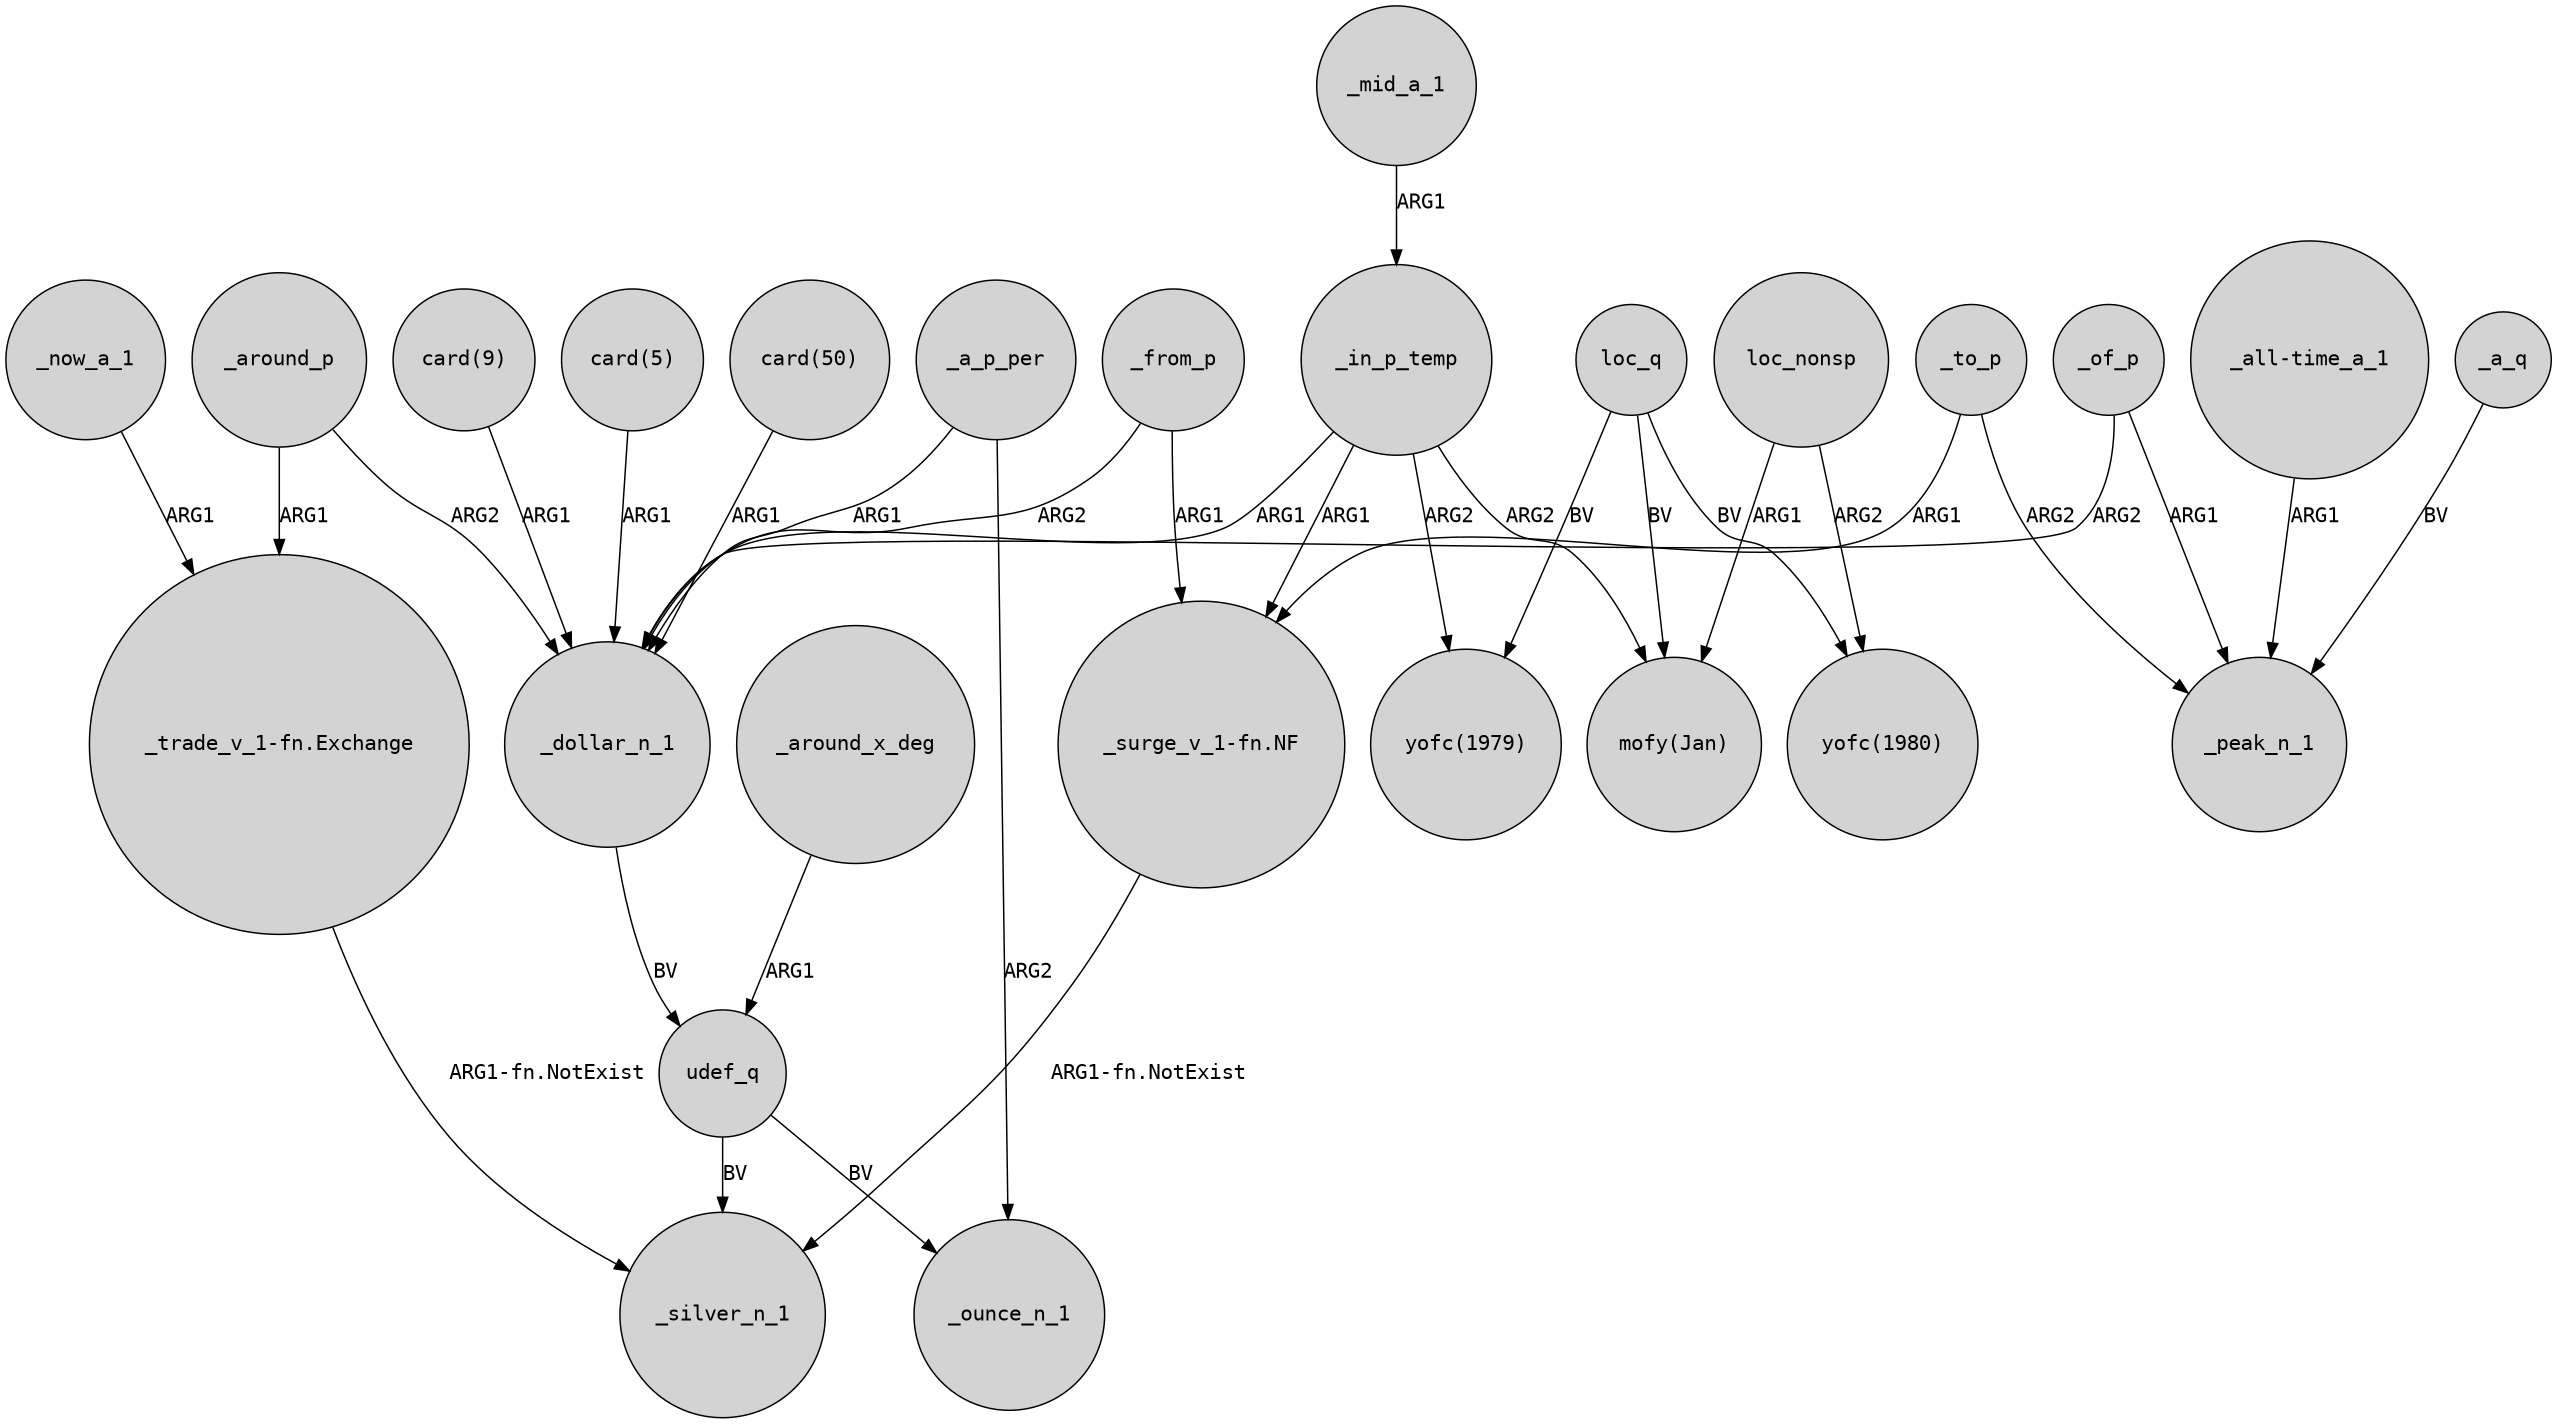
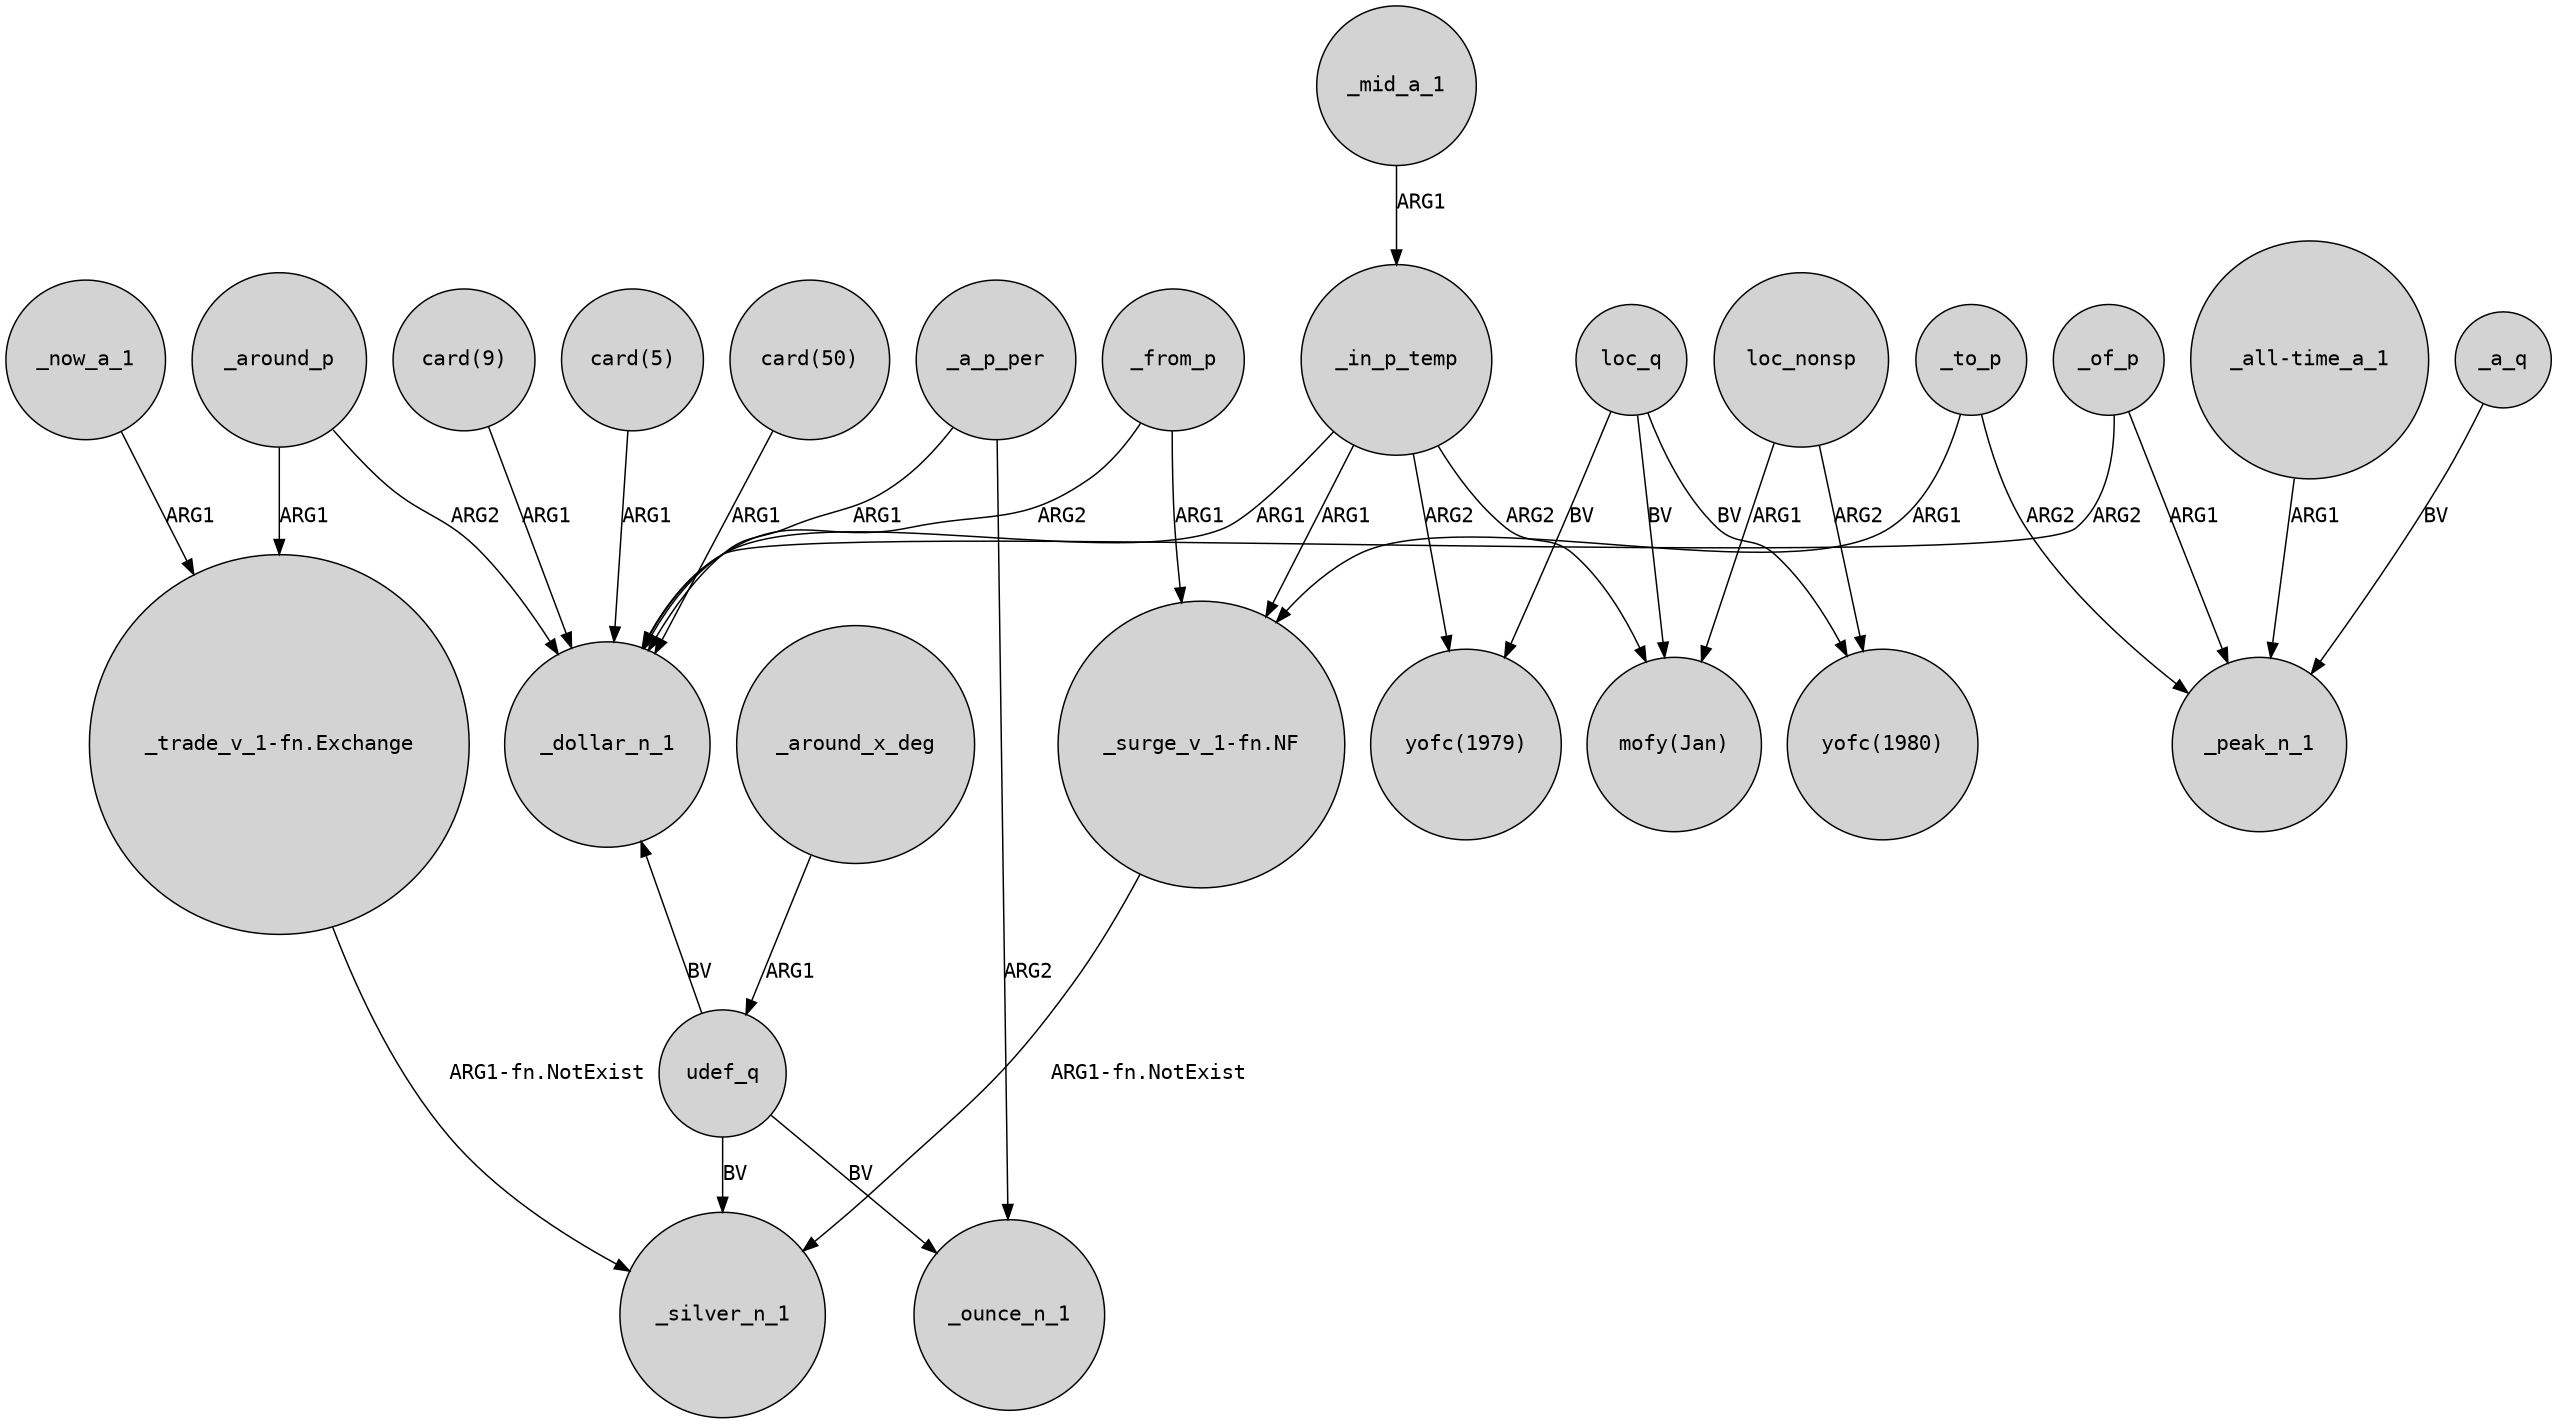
(635, 934) -> (674, 935)
